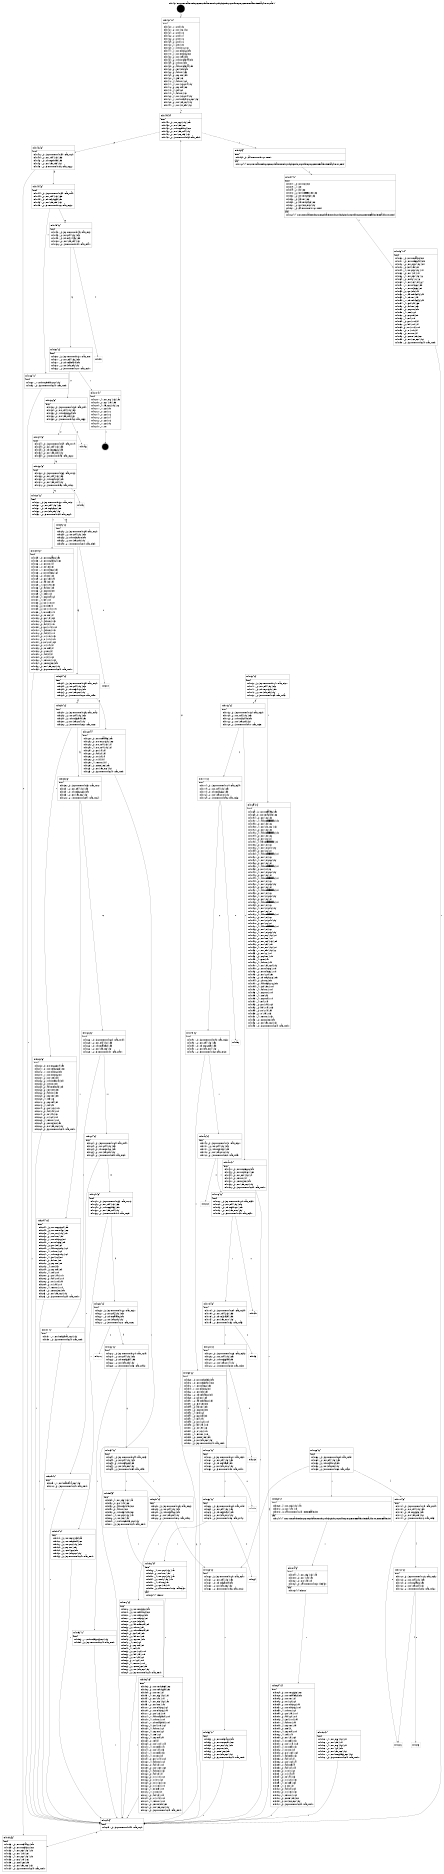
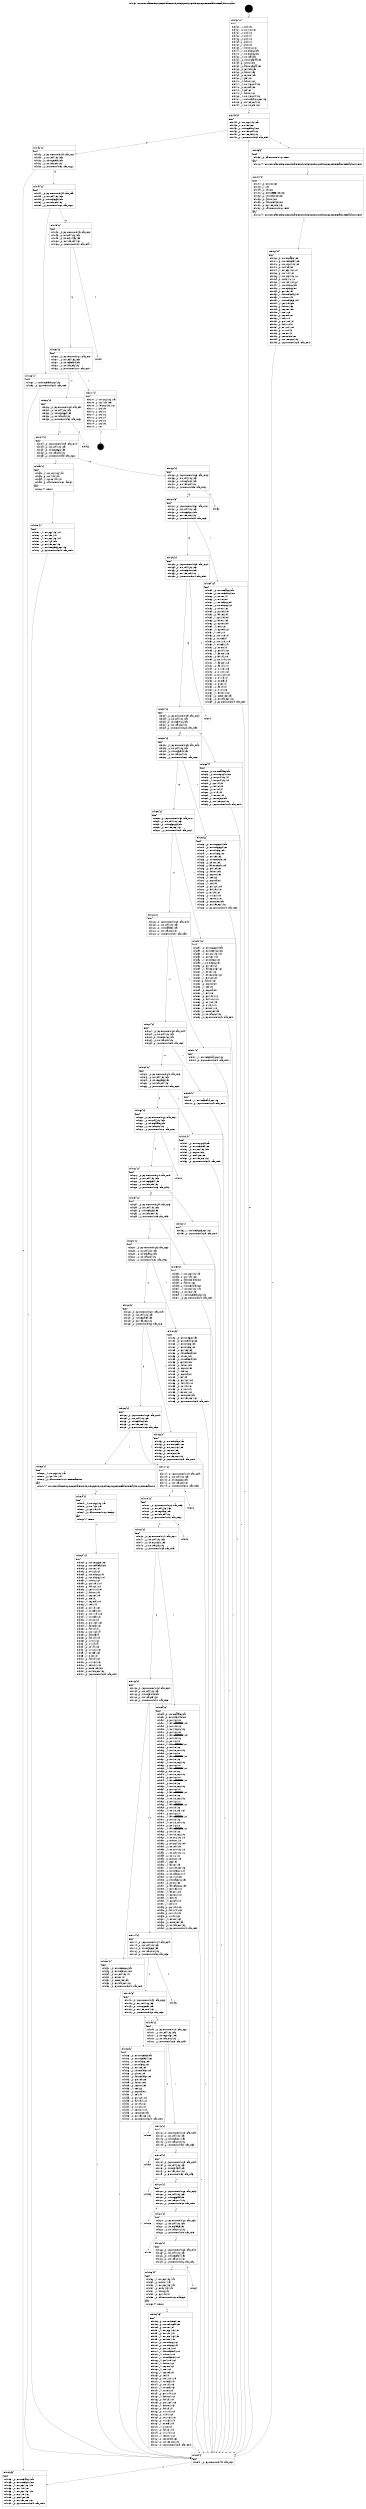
none -> (54, 478)
(264, 1507) -> (142, 1366)
(132, 1548) -> (212, 1876)
(406, 1667) -> (159, 1523)
